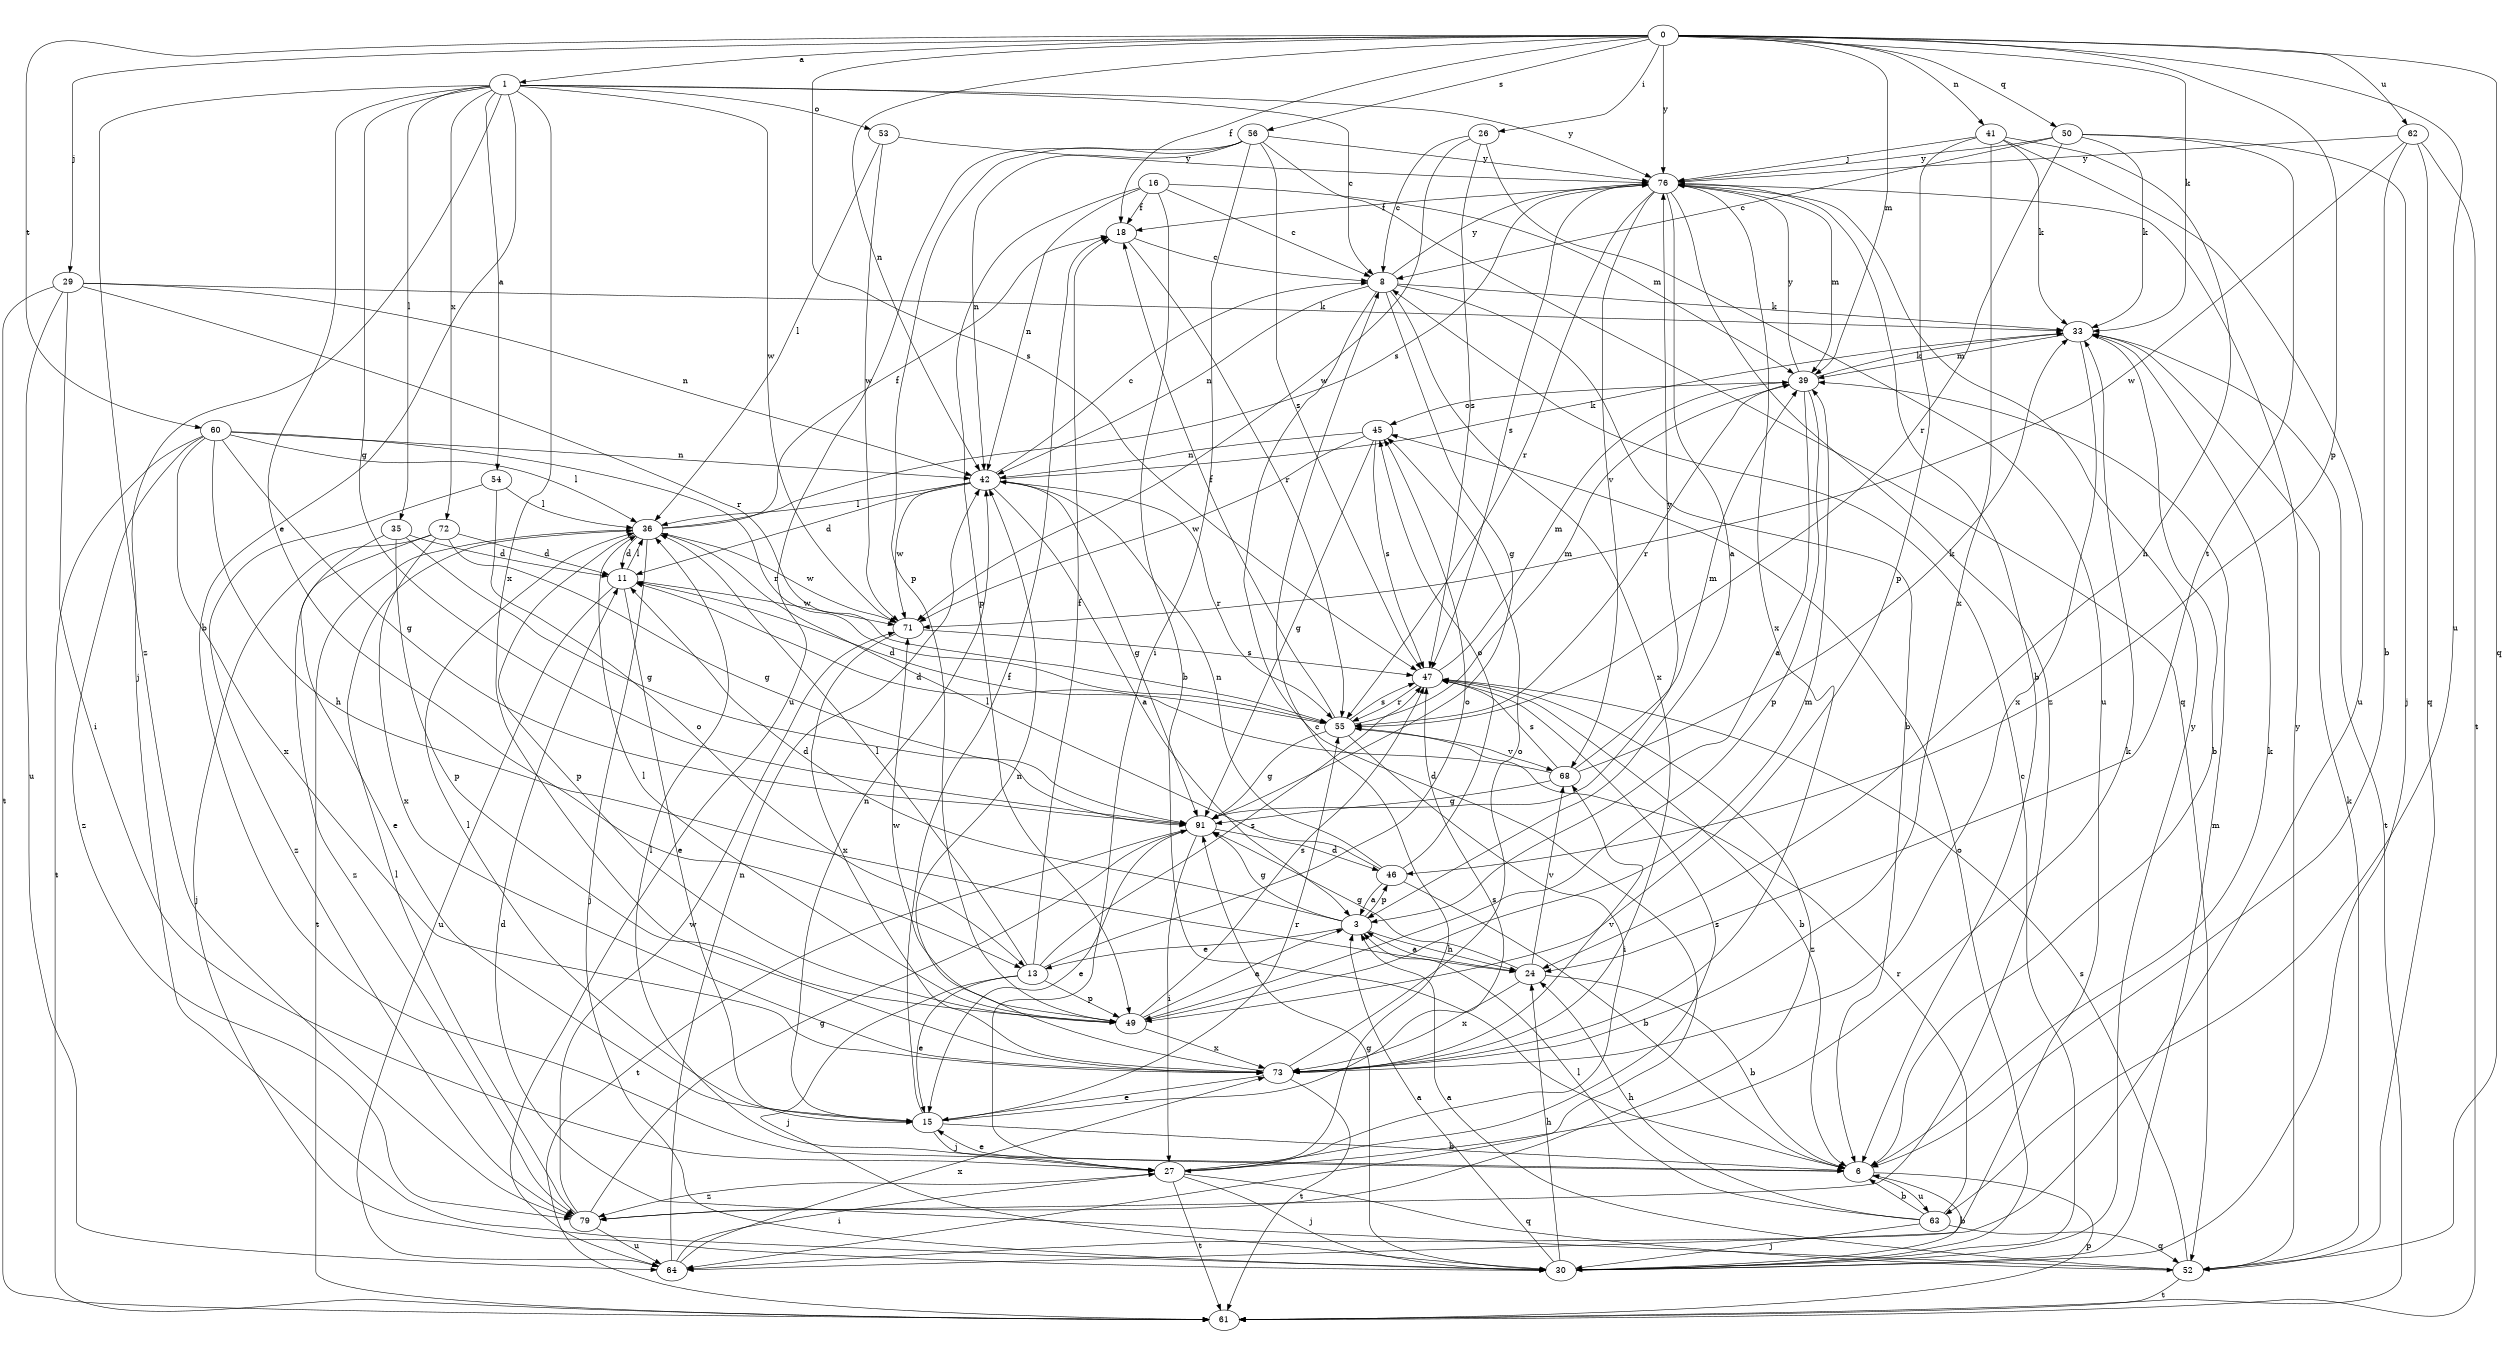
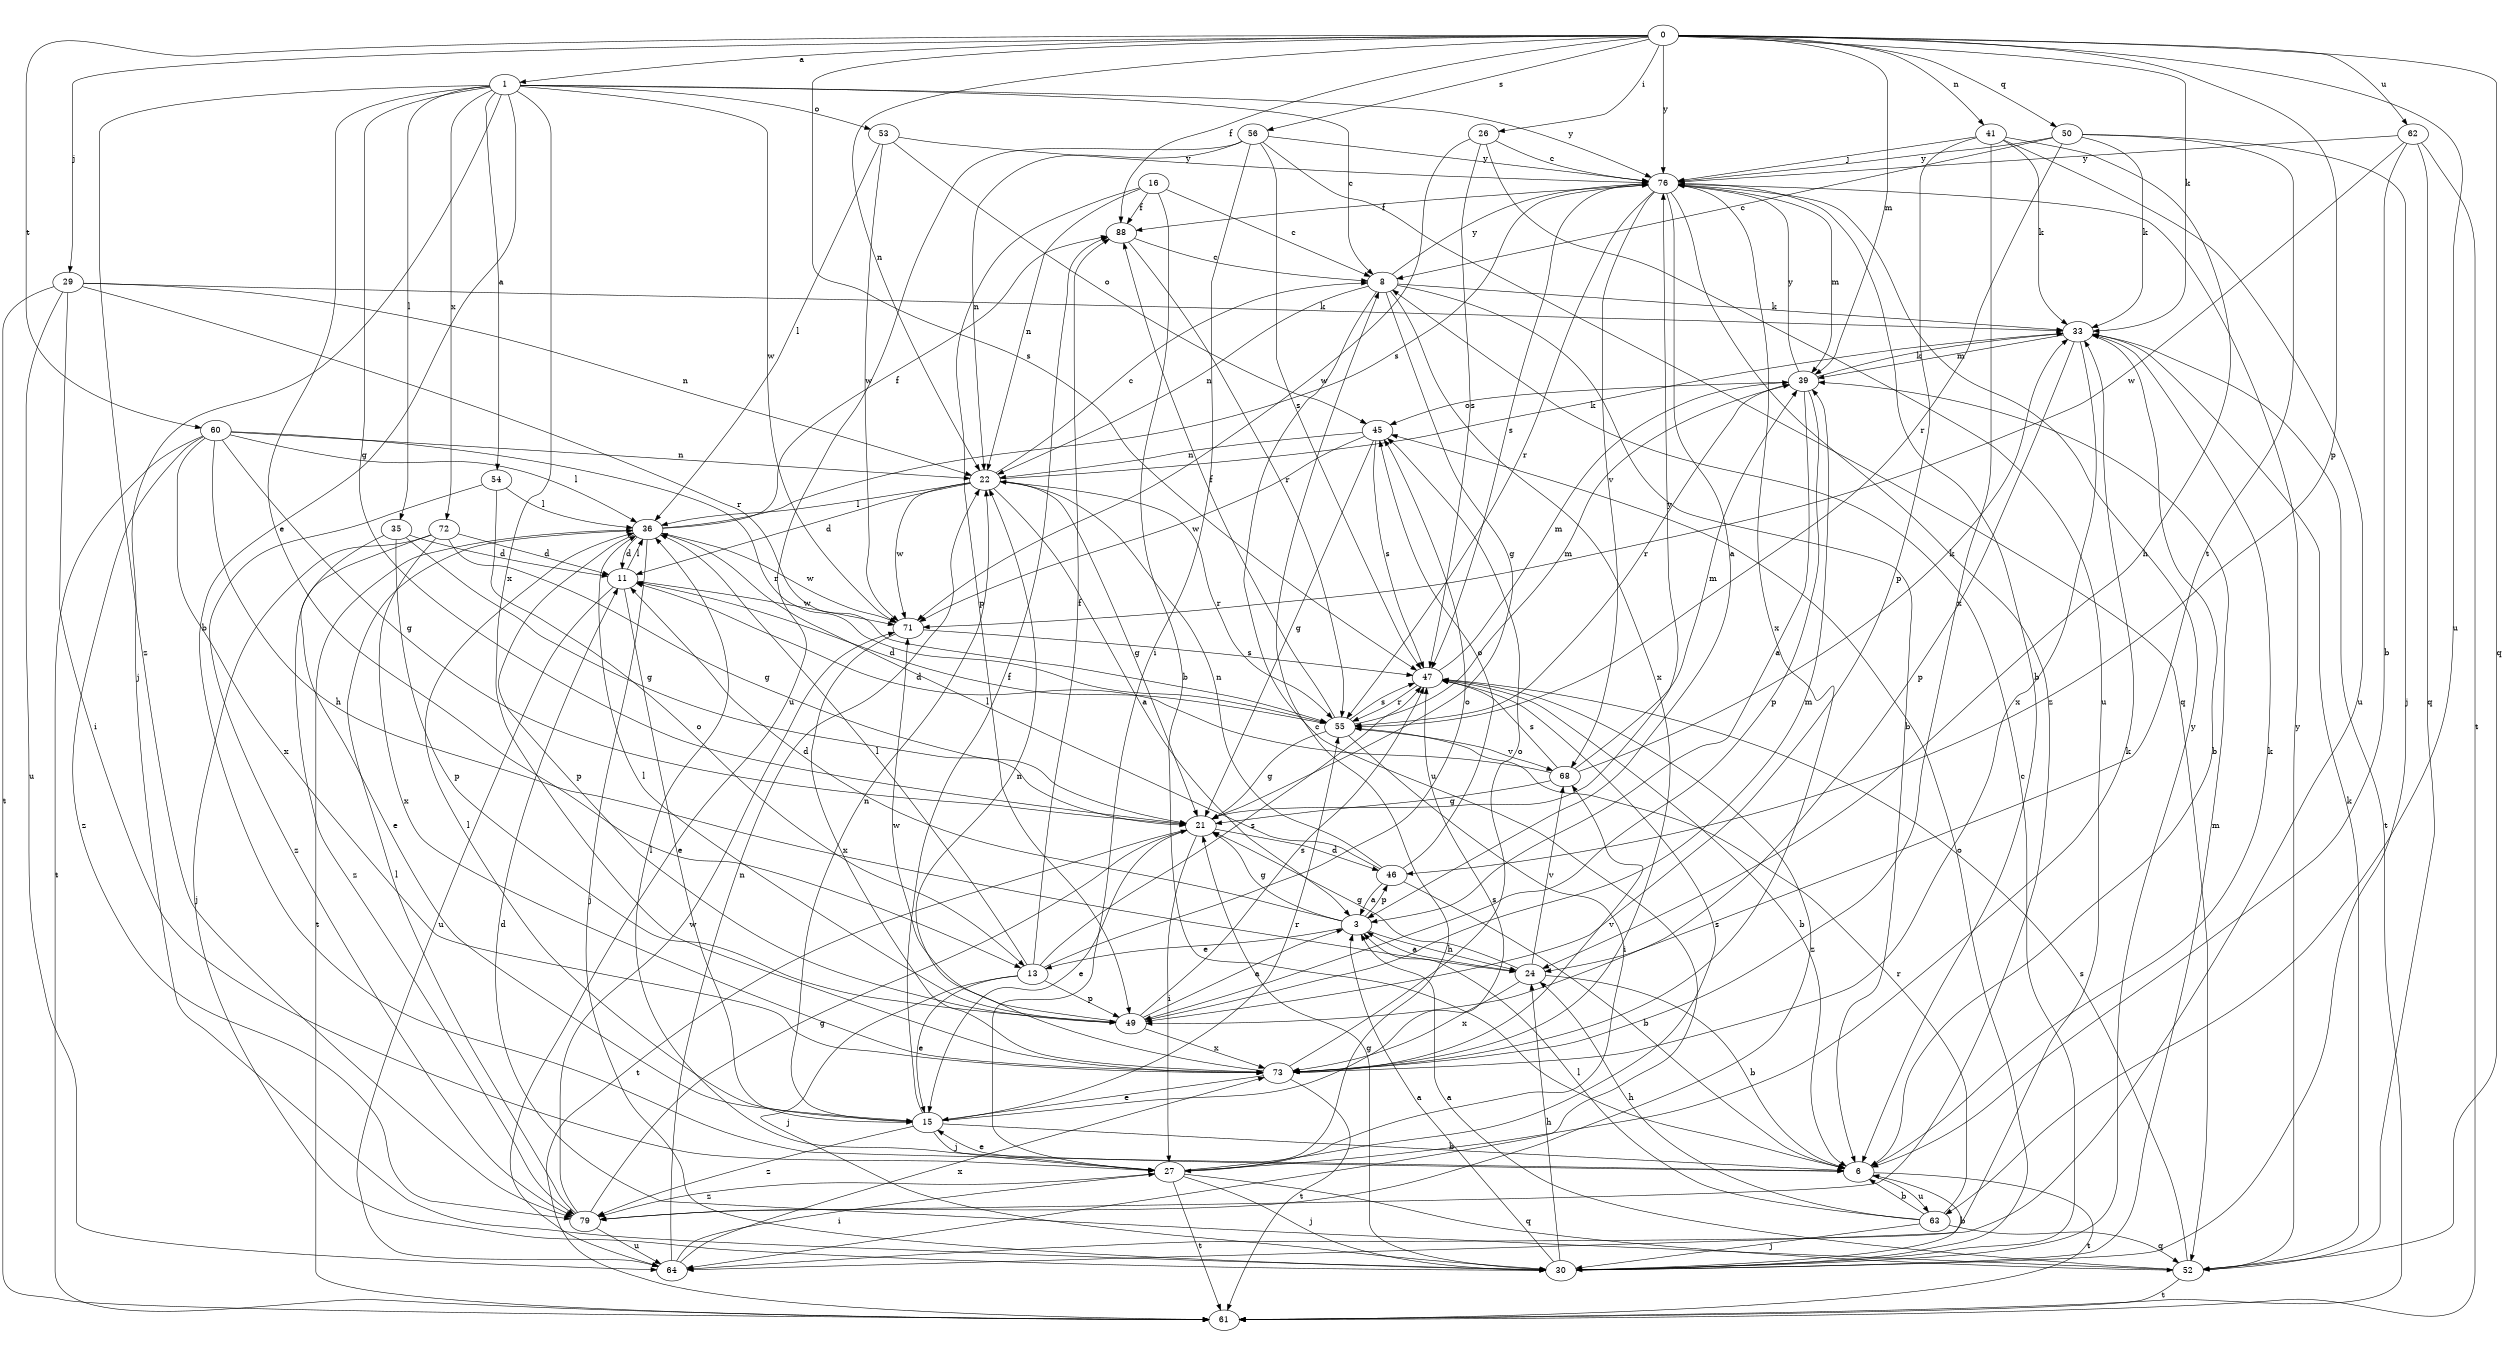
(1404, 185) -> (1567, 168)
(1495, 224) -> none
(1121, 233) -> (1121, 233)
none -> (1117, 299)
(985, 480) -> (985, 480)
(896, 505) -> (1771, 853)
(1434, 777) -> (1434, 777)
(1201, 826) -> (1201, 826)
none -> (757, 1165)
(2089, 1246) -> (2089, 1246)
